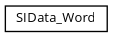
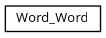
(56, 19) -> (53, 19)
